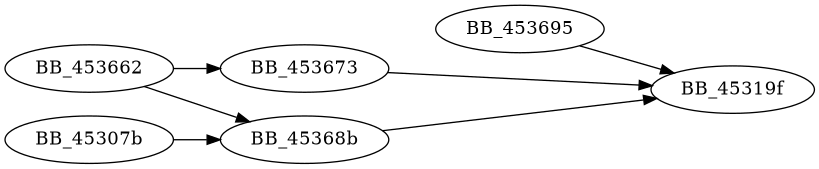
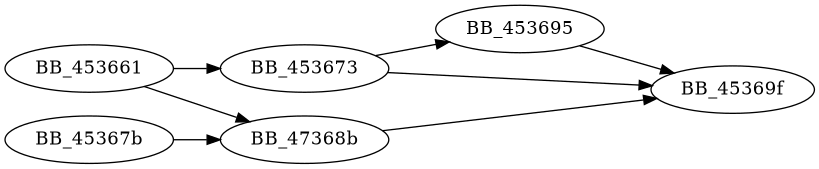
none -> (406, 50)
(89, 69) -> (89, 69)
(733, 90) -> (733, 90)
(89, 140) -> (89, 140)
(305, 140) -> (305, 140)
